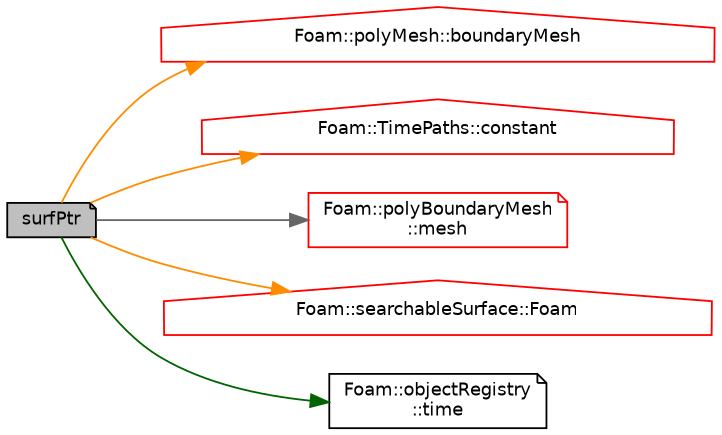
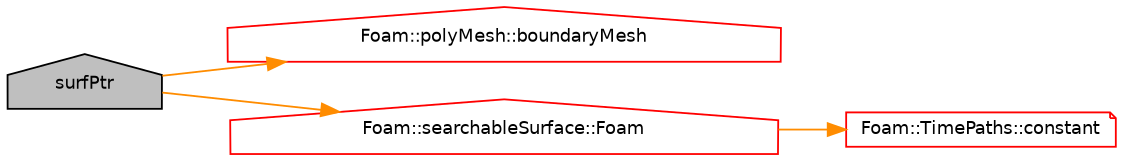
(438, 130) -> (981, 130)
(164, 176) -> (803, 130)
(52, 220) -> (85, 84)
(438, 220) -> none
(438, 401) -> none
